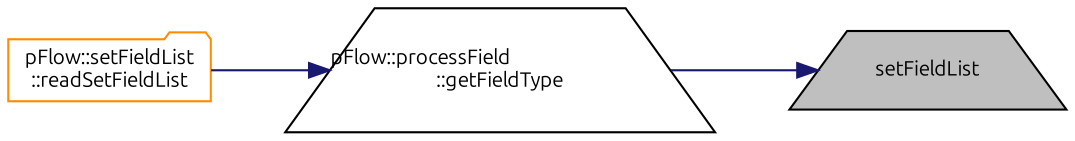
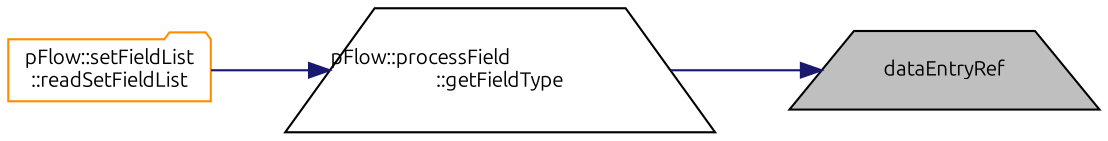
(928, 70) -> (944, 70)
